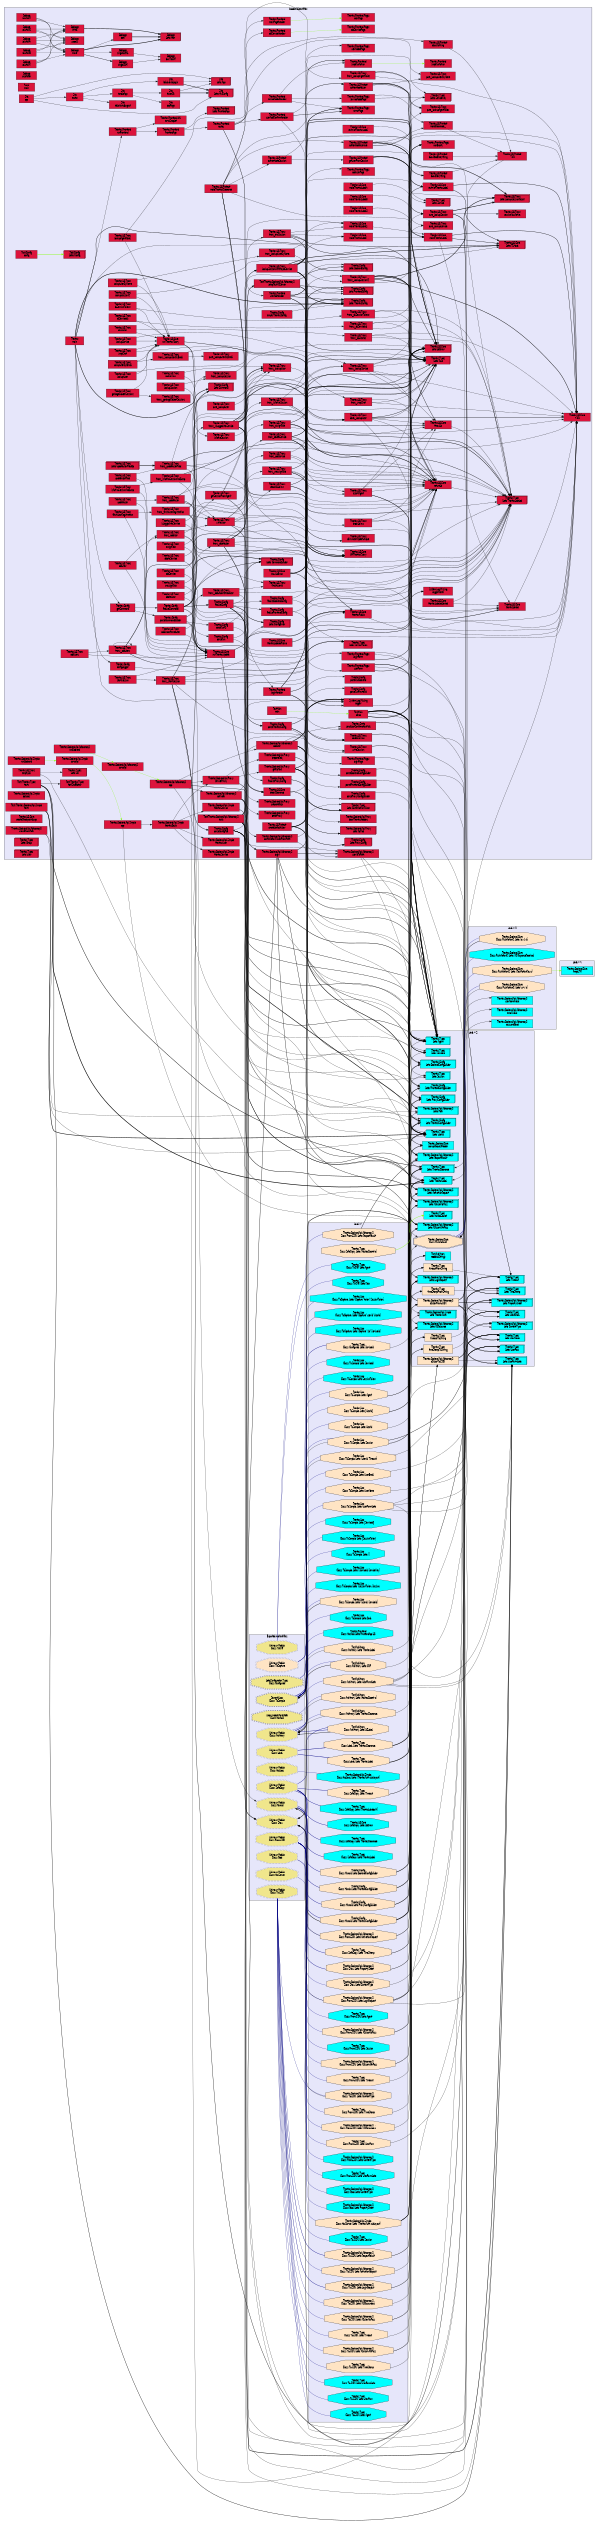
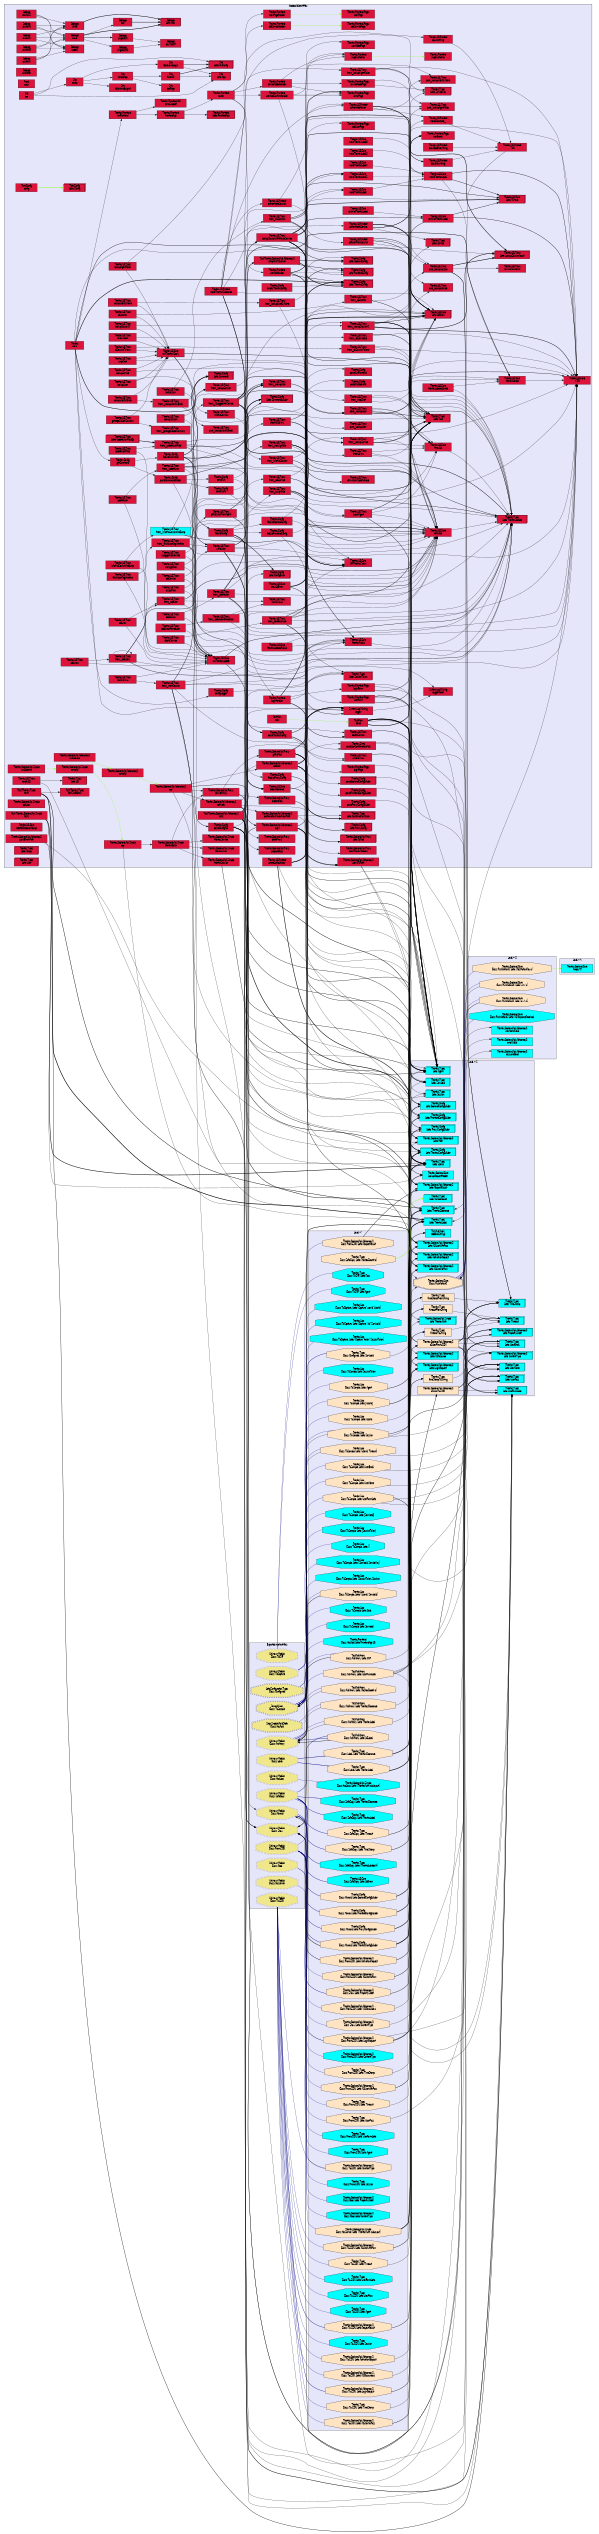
(246, 385) -> (310, 420)
(171, 478) -> (171, 531)
(358, 772) -> (358, 781)
(277, 1665) -> (277, 1673)
